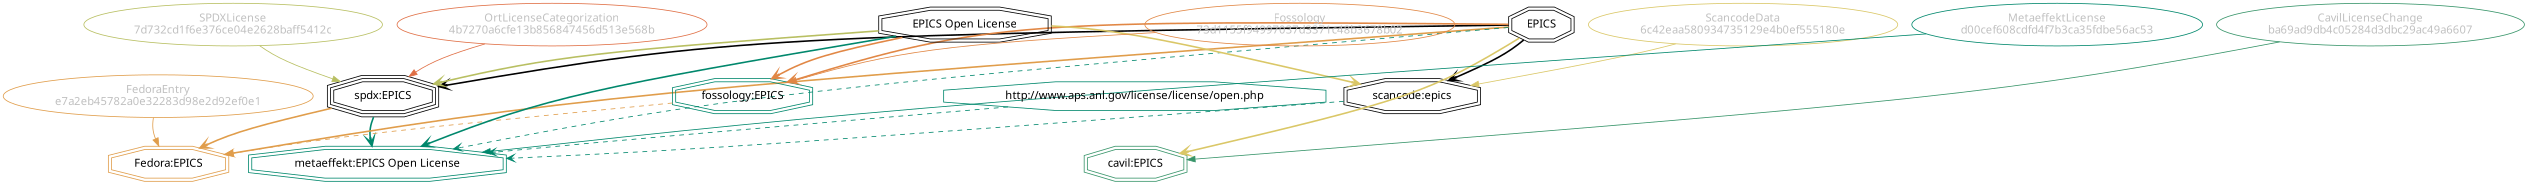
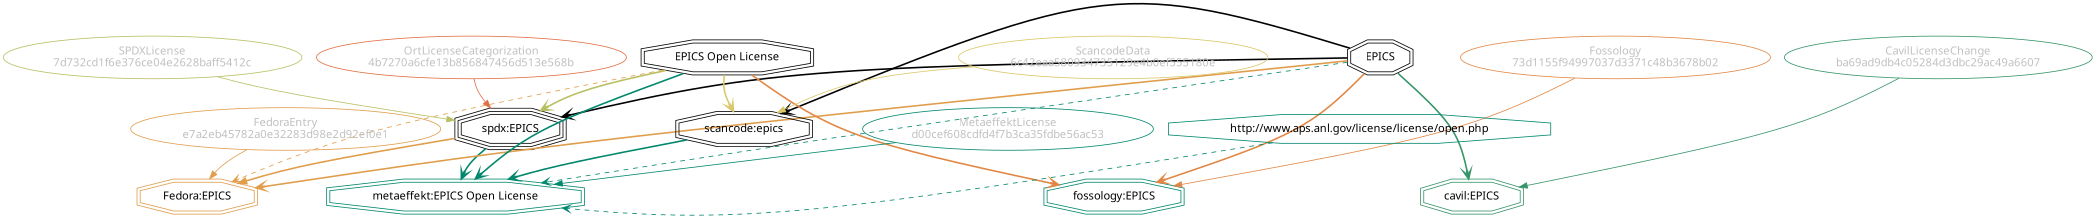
(869, 76) -> (805, 118)
(1359, 109) -> (1442, 116)
(269, 124) -> (350, 157)
(453, 125) -> (449, 113)
(929, 132) -> (601, 157)
